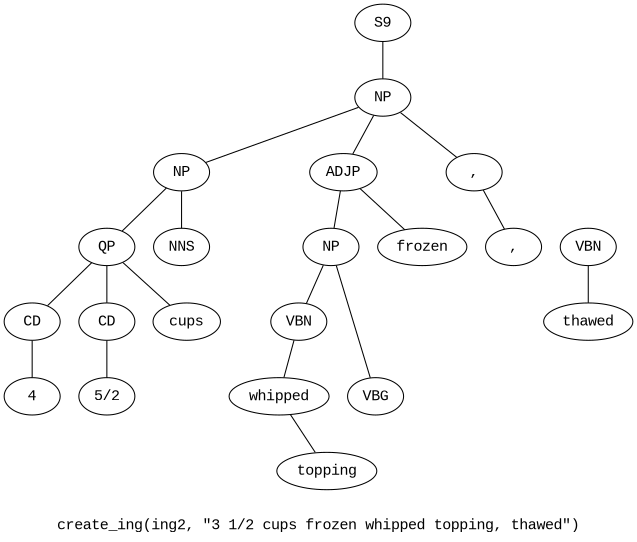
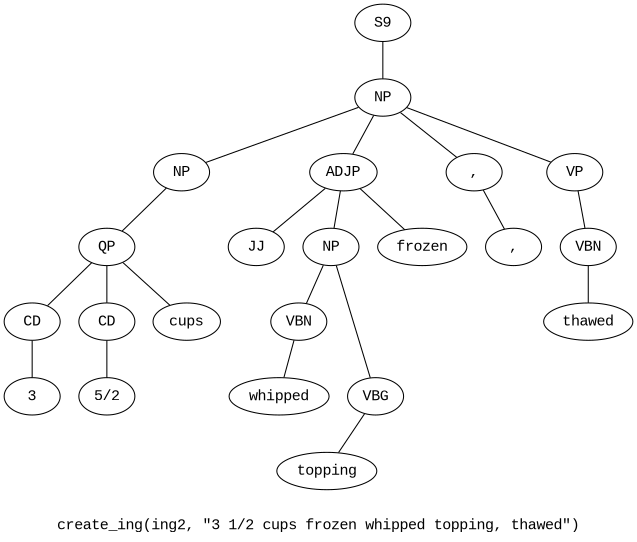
none -> (575, 172)
(182, 247) -> none
none -> (256, 247)
(32, 396) -> (32, 396)
(303, 433) -> (352, 433)
